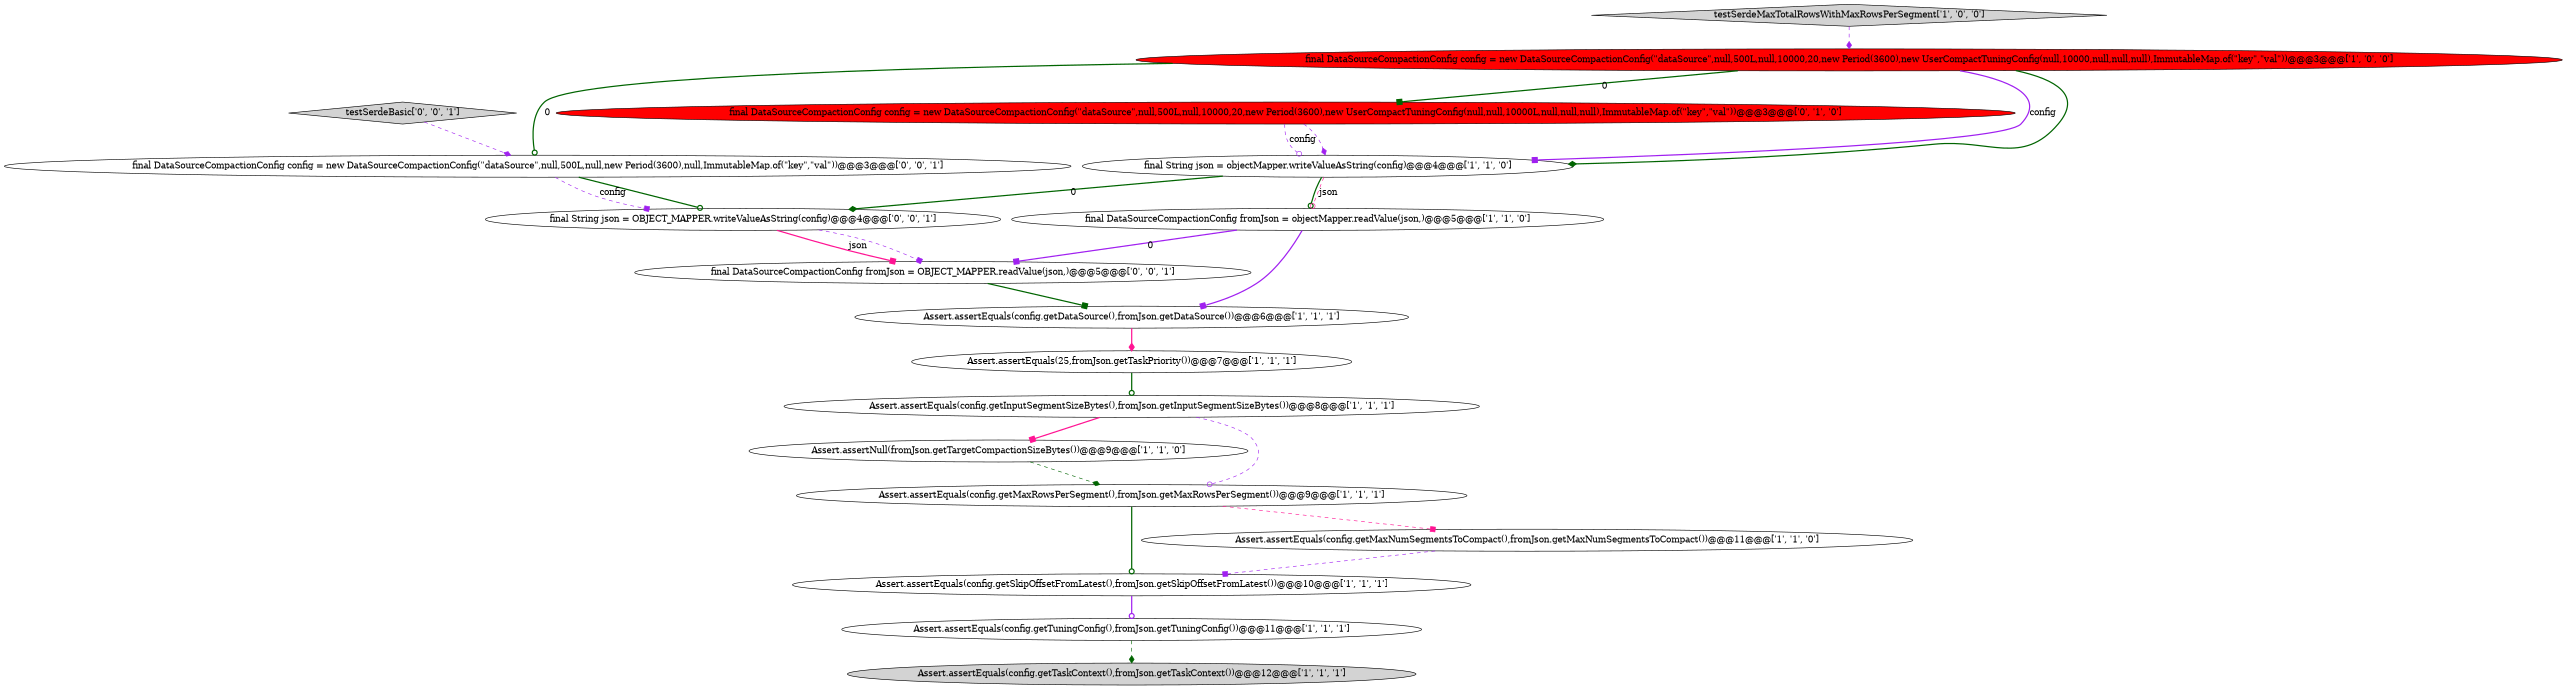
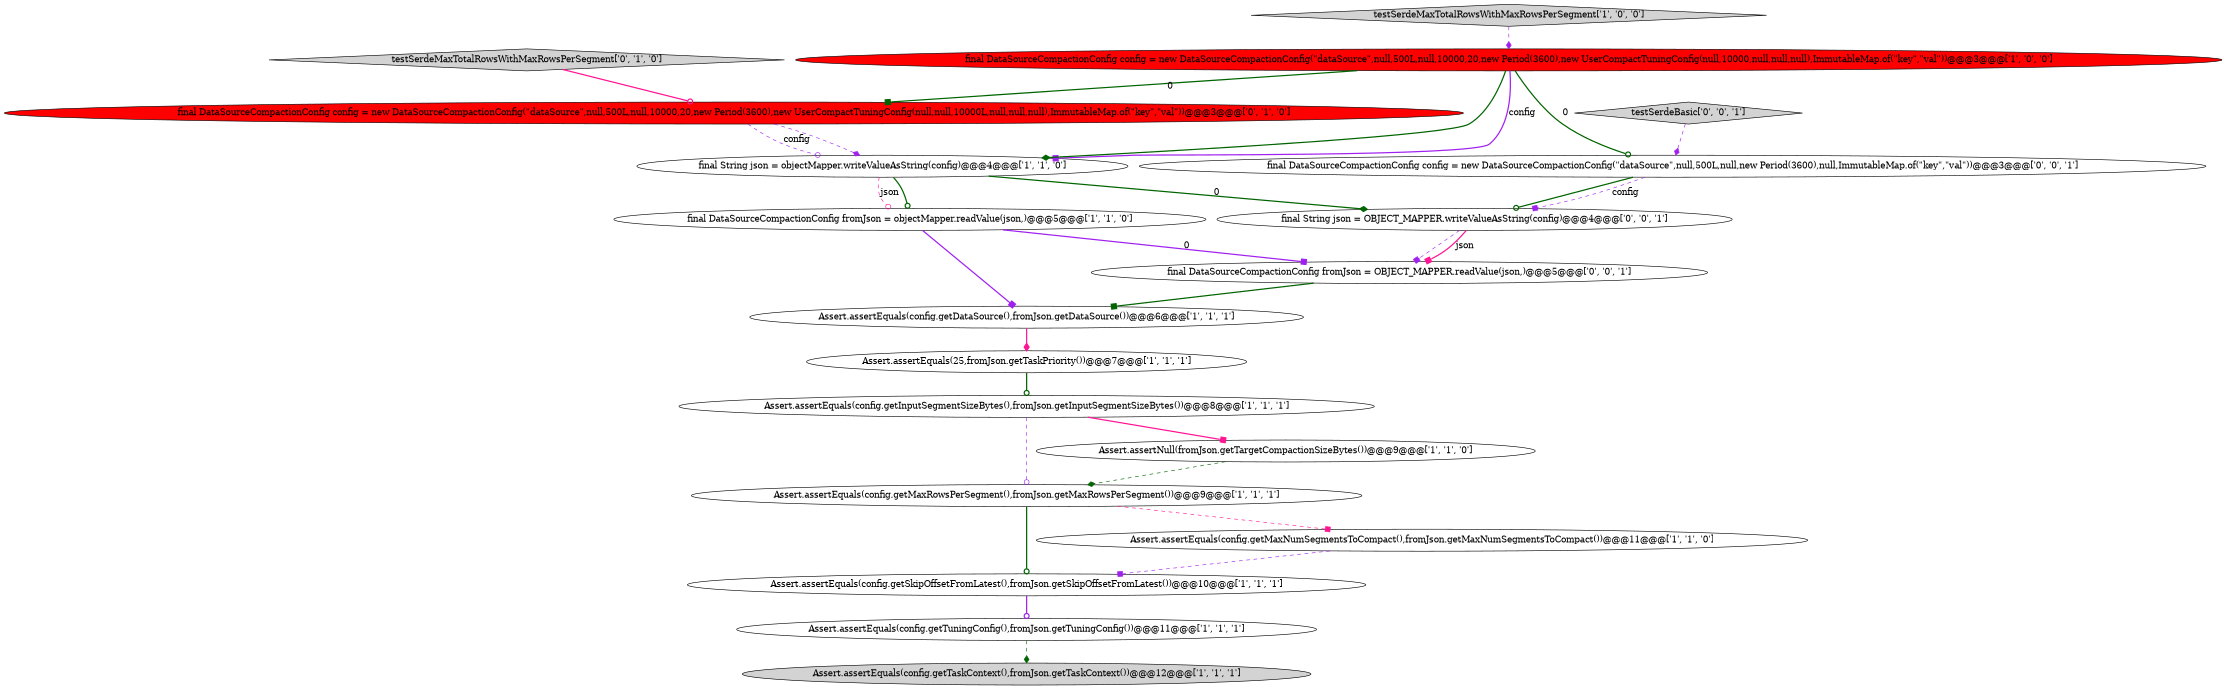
none -> (527, 60)
